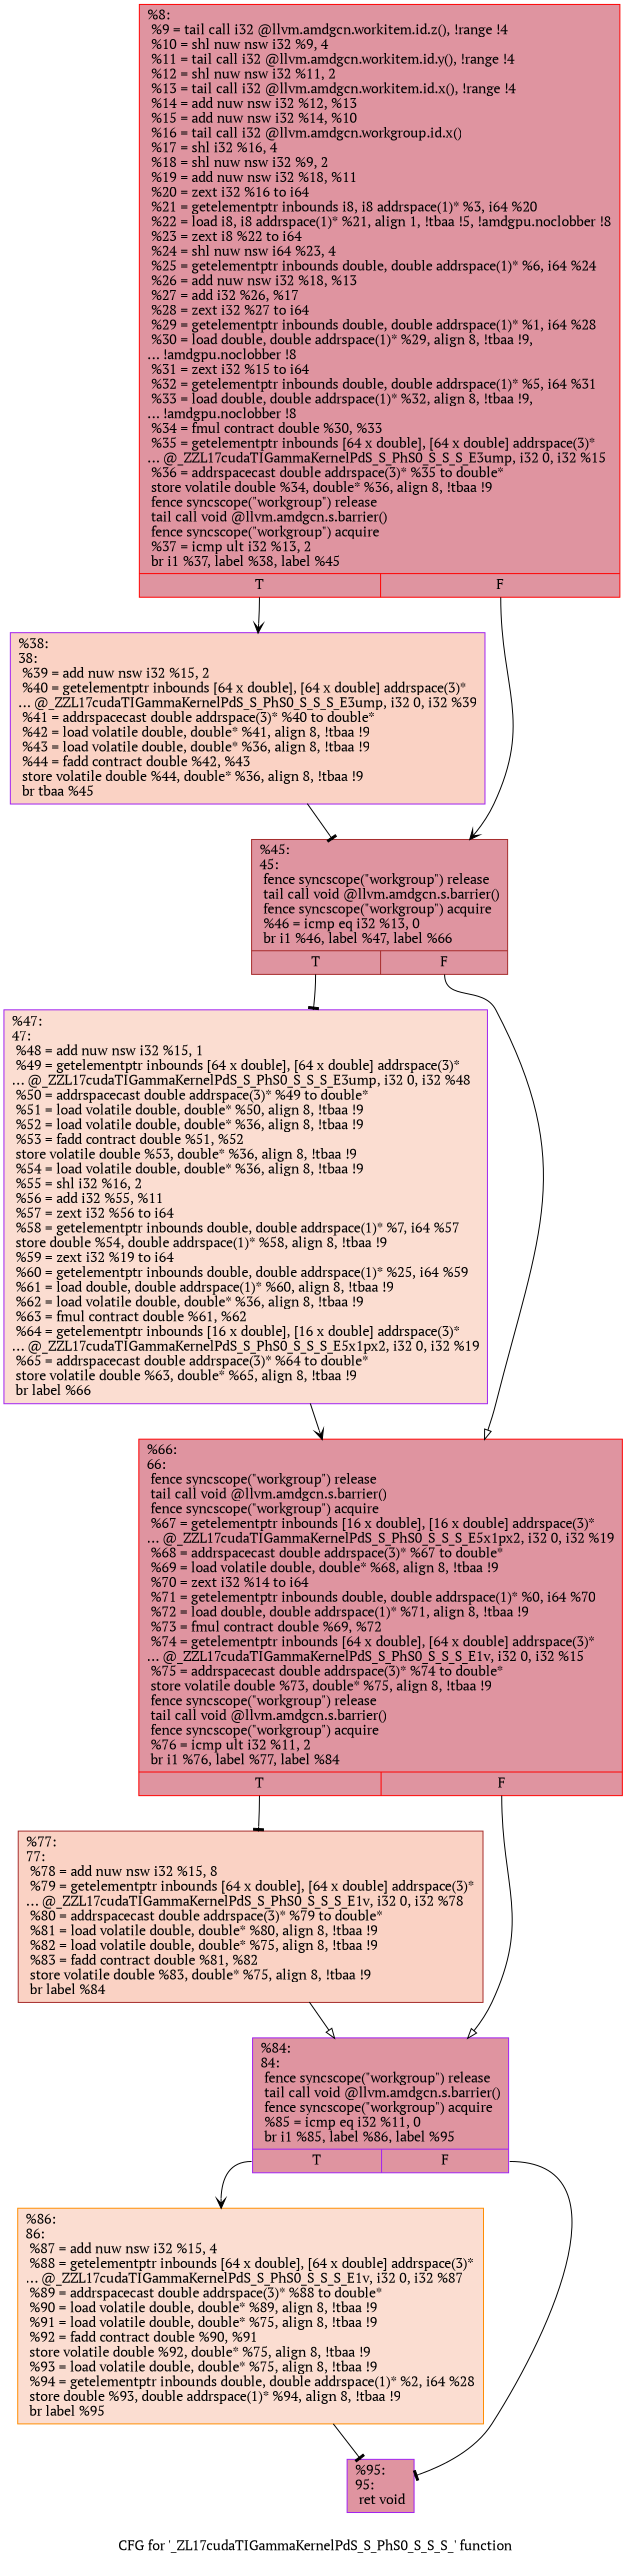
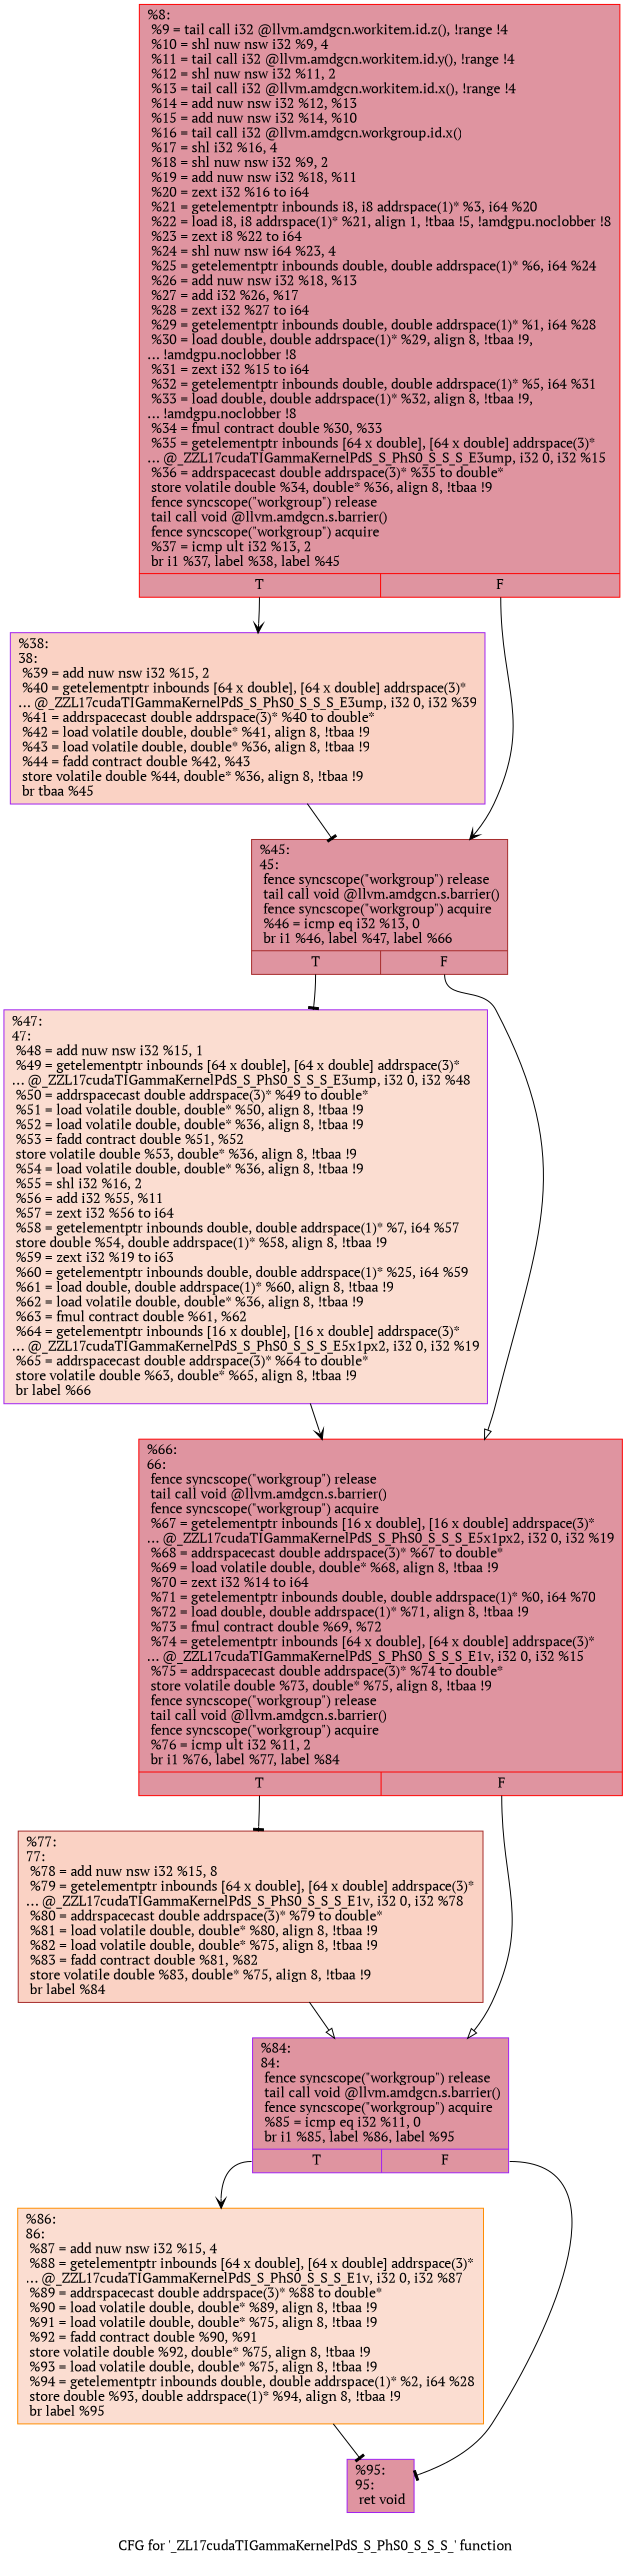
(93, 1258) -> (93, 1258)
